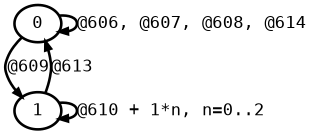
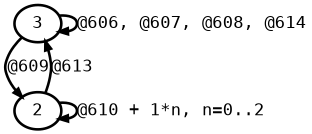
(38, 24) -> (38, 24)
(38, 111) -> (38, 111)
